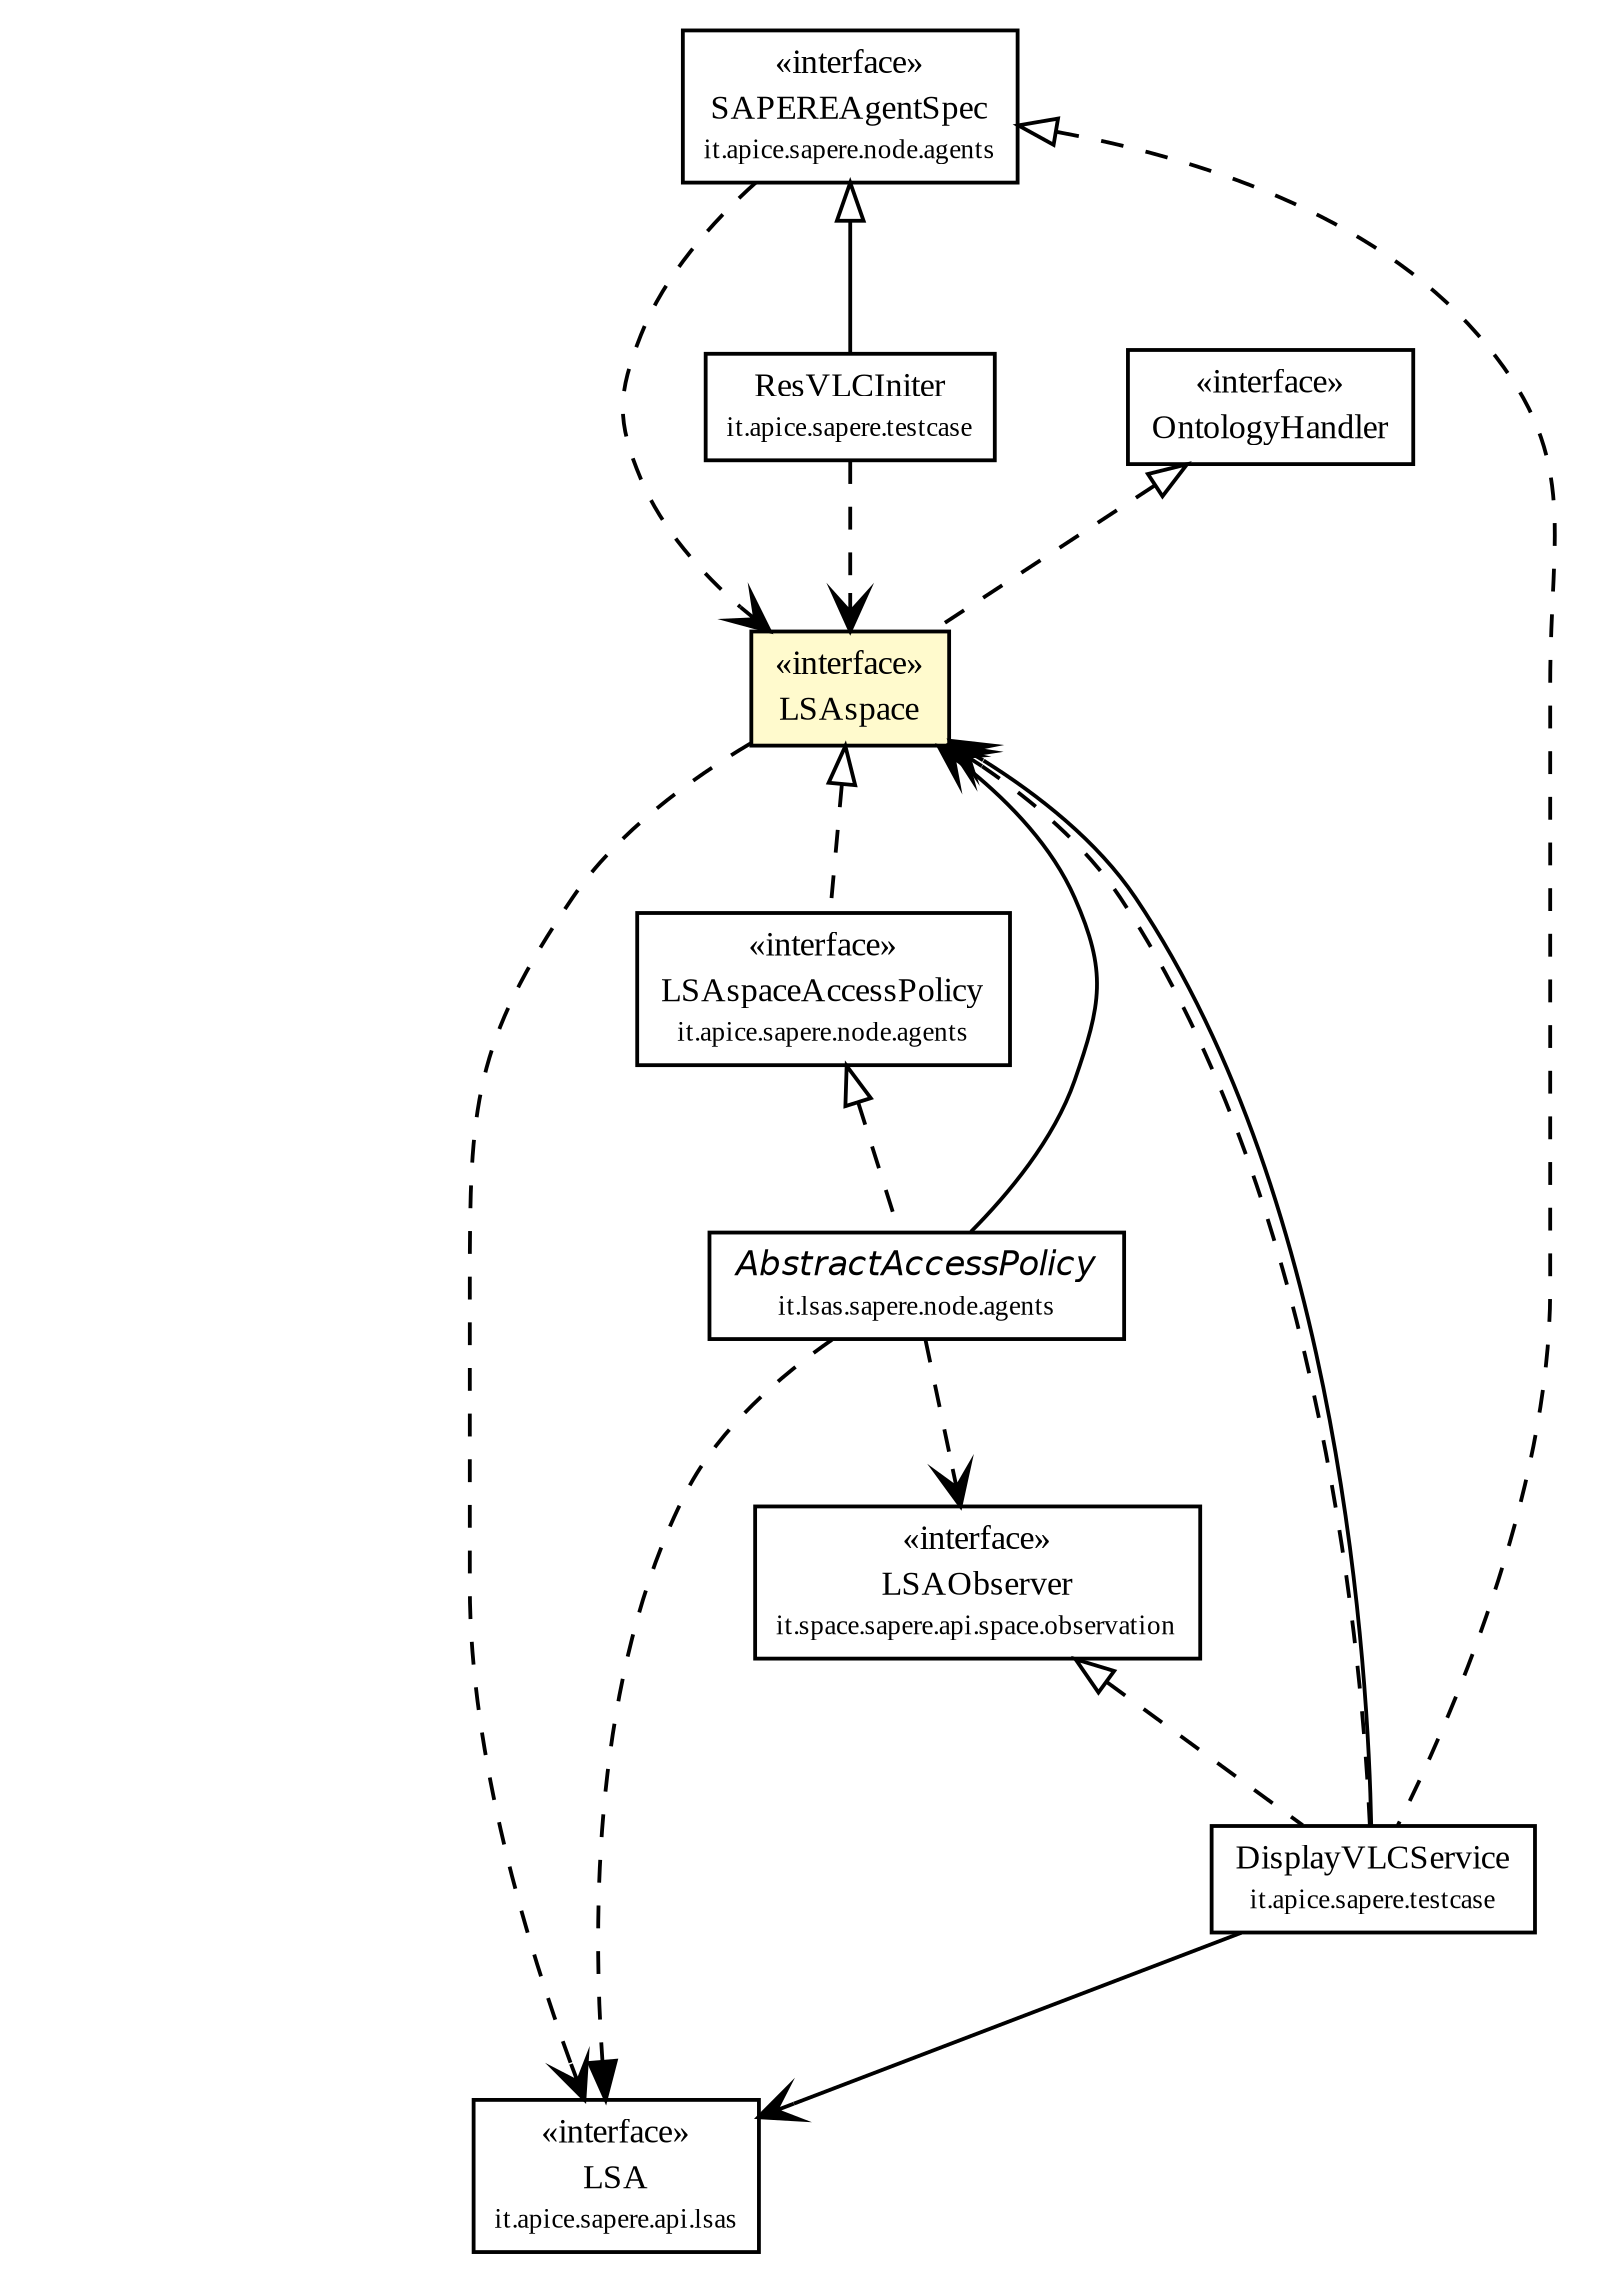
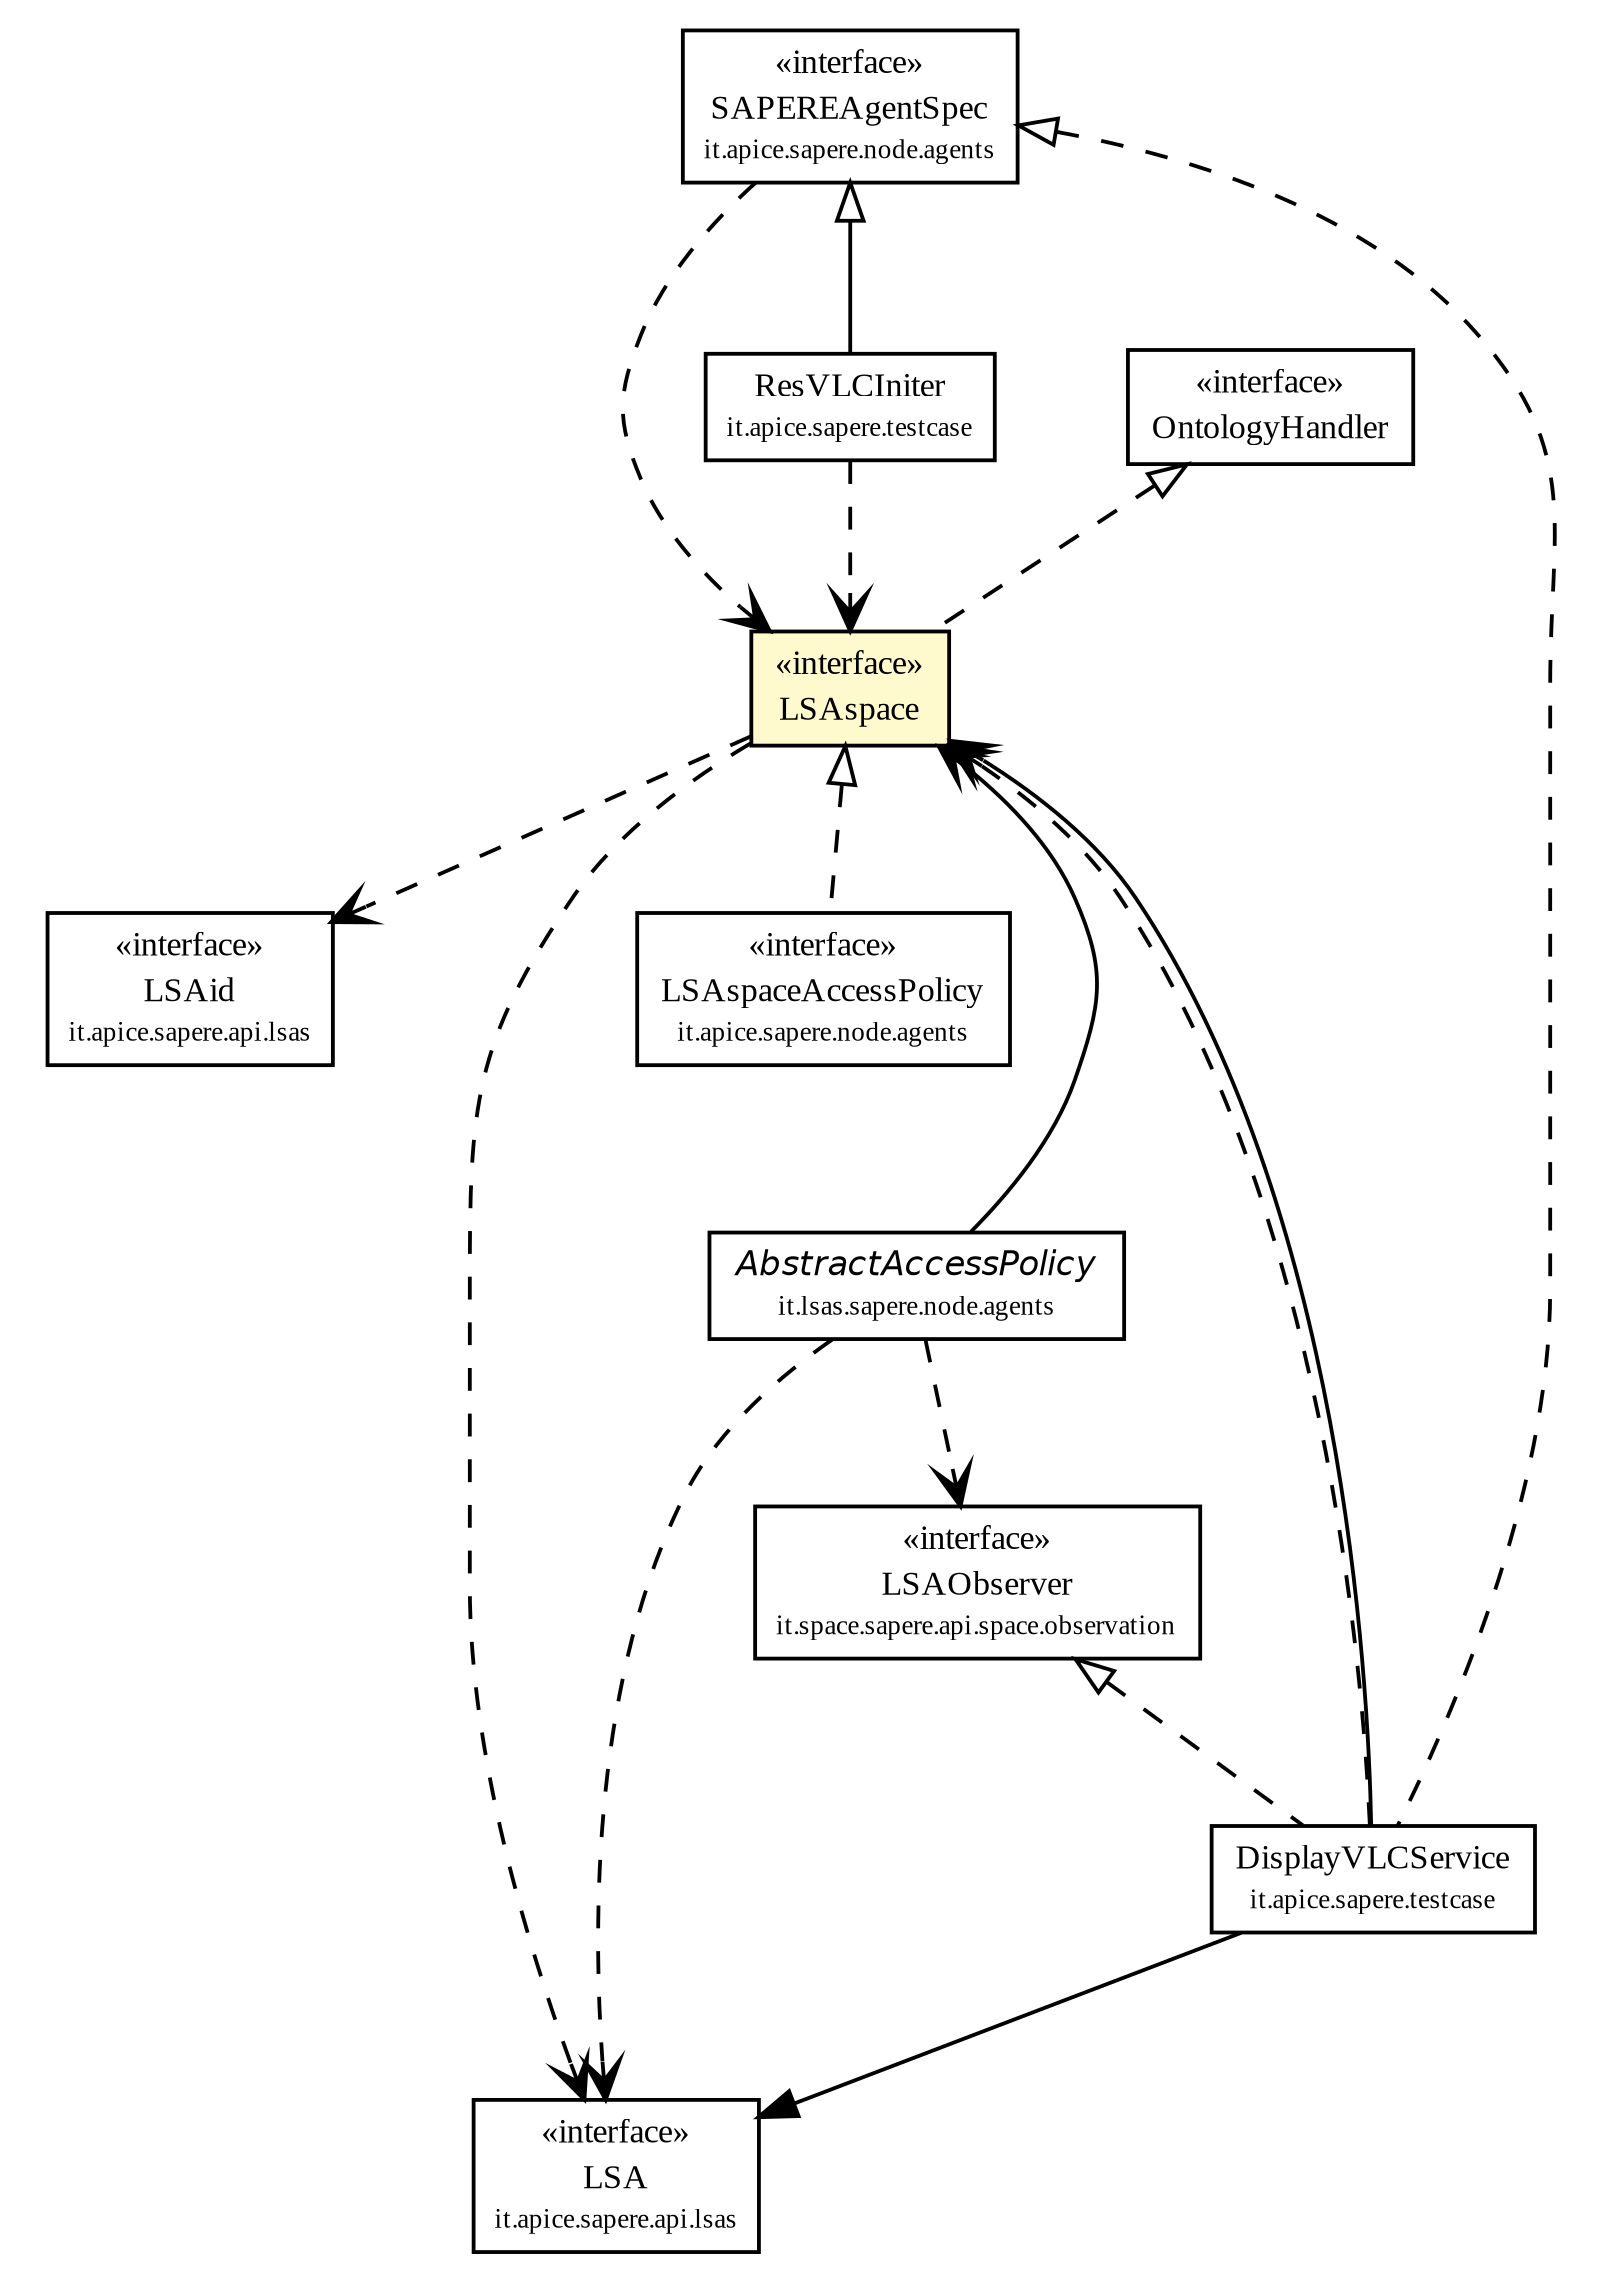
none -> (188, 989)
(879, 1167) -> none
(626, 1666) -> (626, 1666)
(1018, 2018) -> (1018, 2018)
